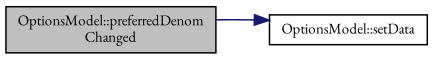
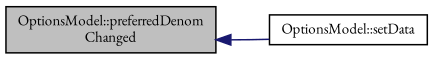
(235, 20) -> (250, 40)
